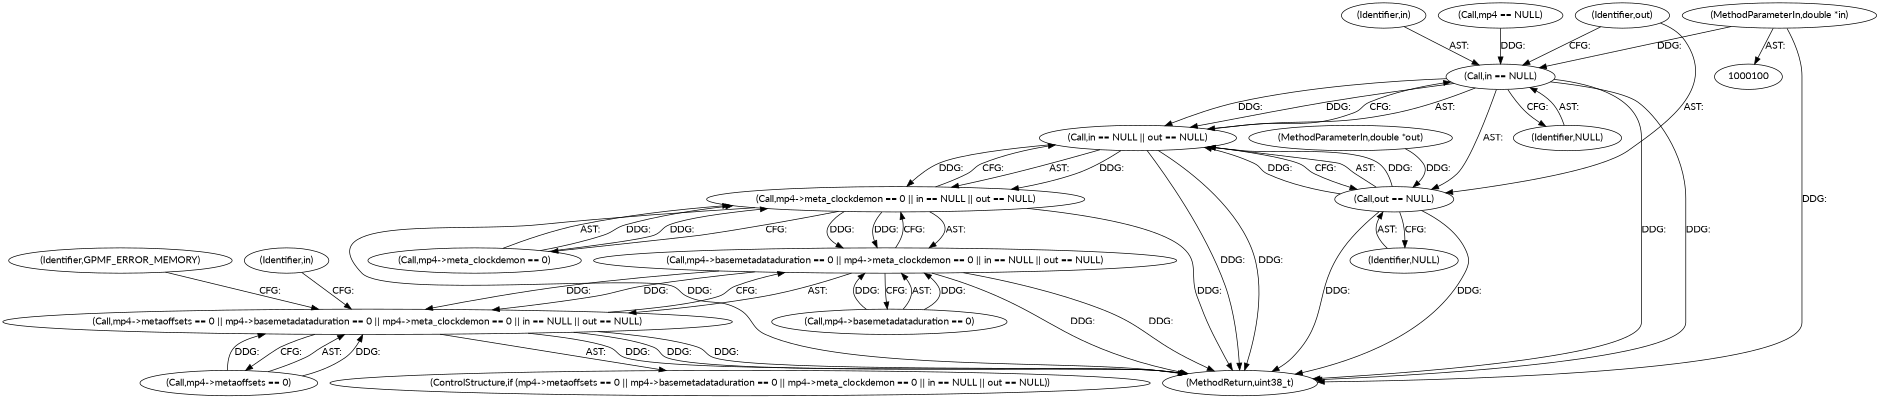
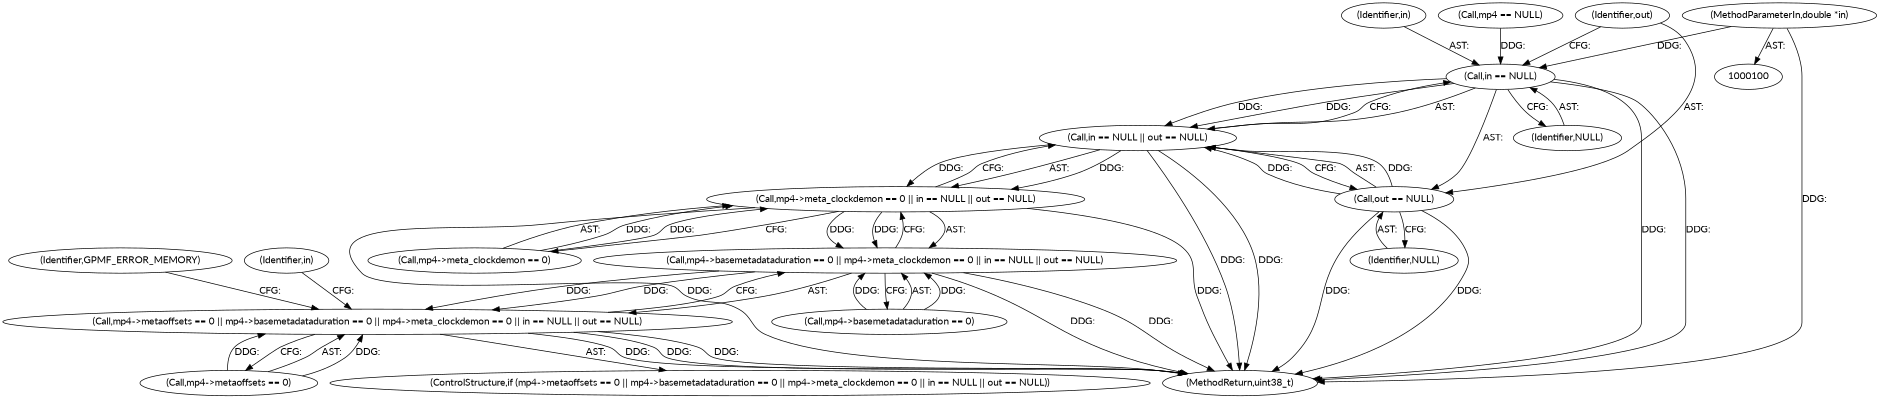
(1351, 138) -> none
